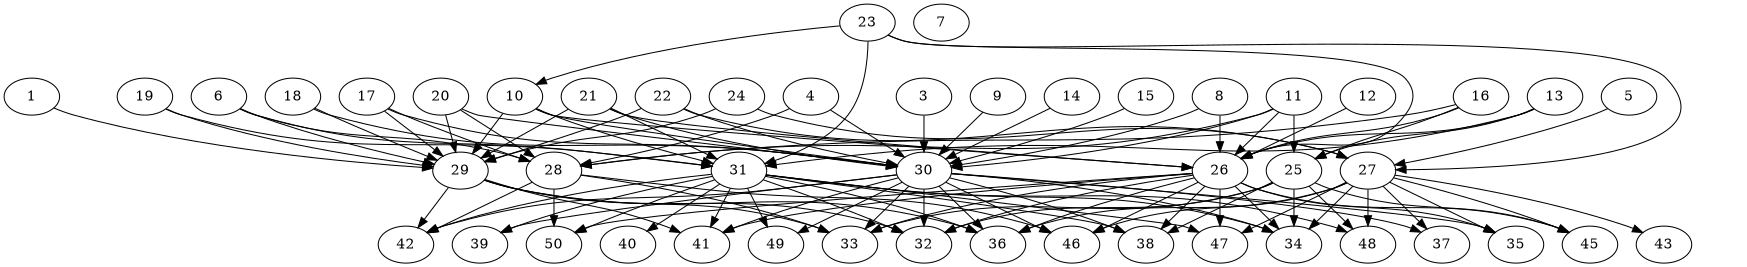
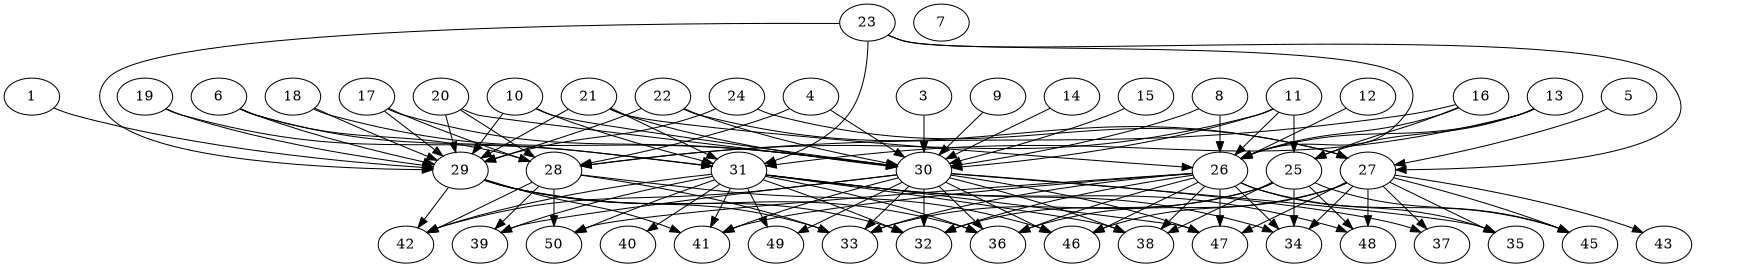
(691, 46) -> (289, 40)
(858, 143) -> none
(1109, 193) -> (1071, 196)
none -> (521, 204)
